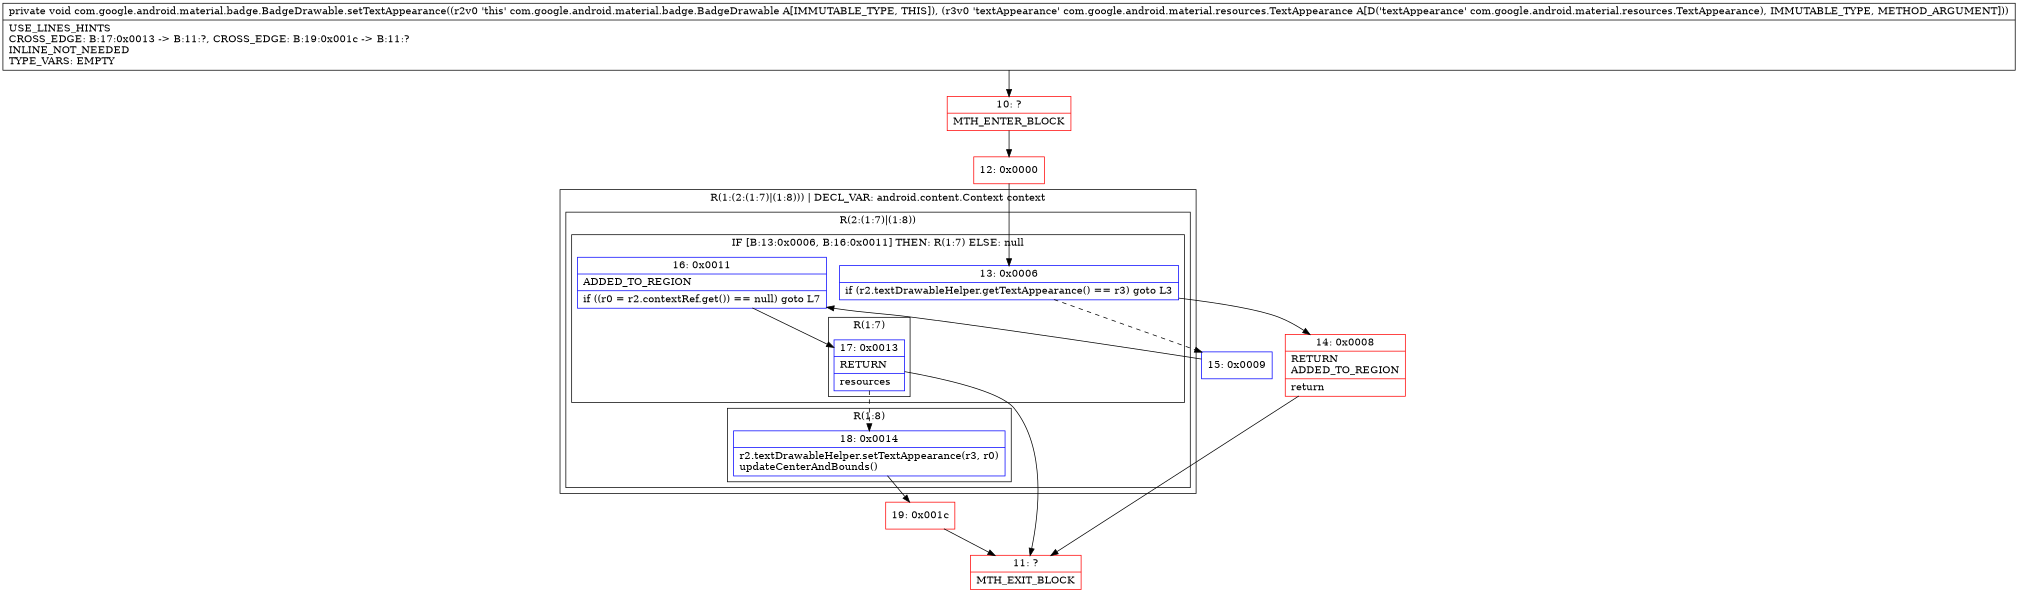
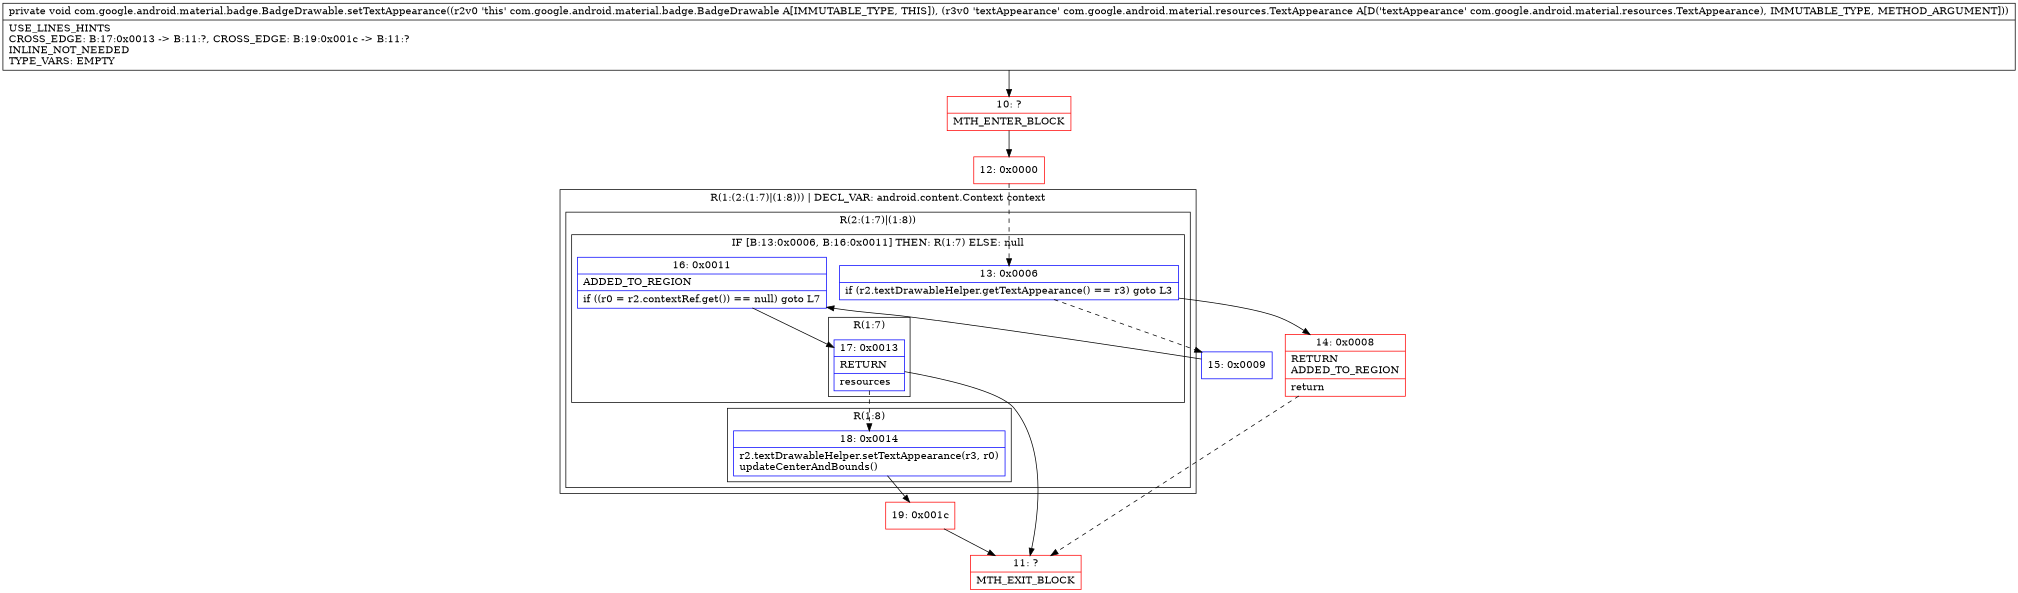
(1009, 221) -> (1009, 221)
(1178, 474) -> (1178, 474)
